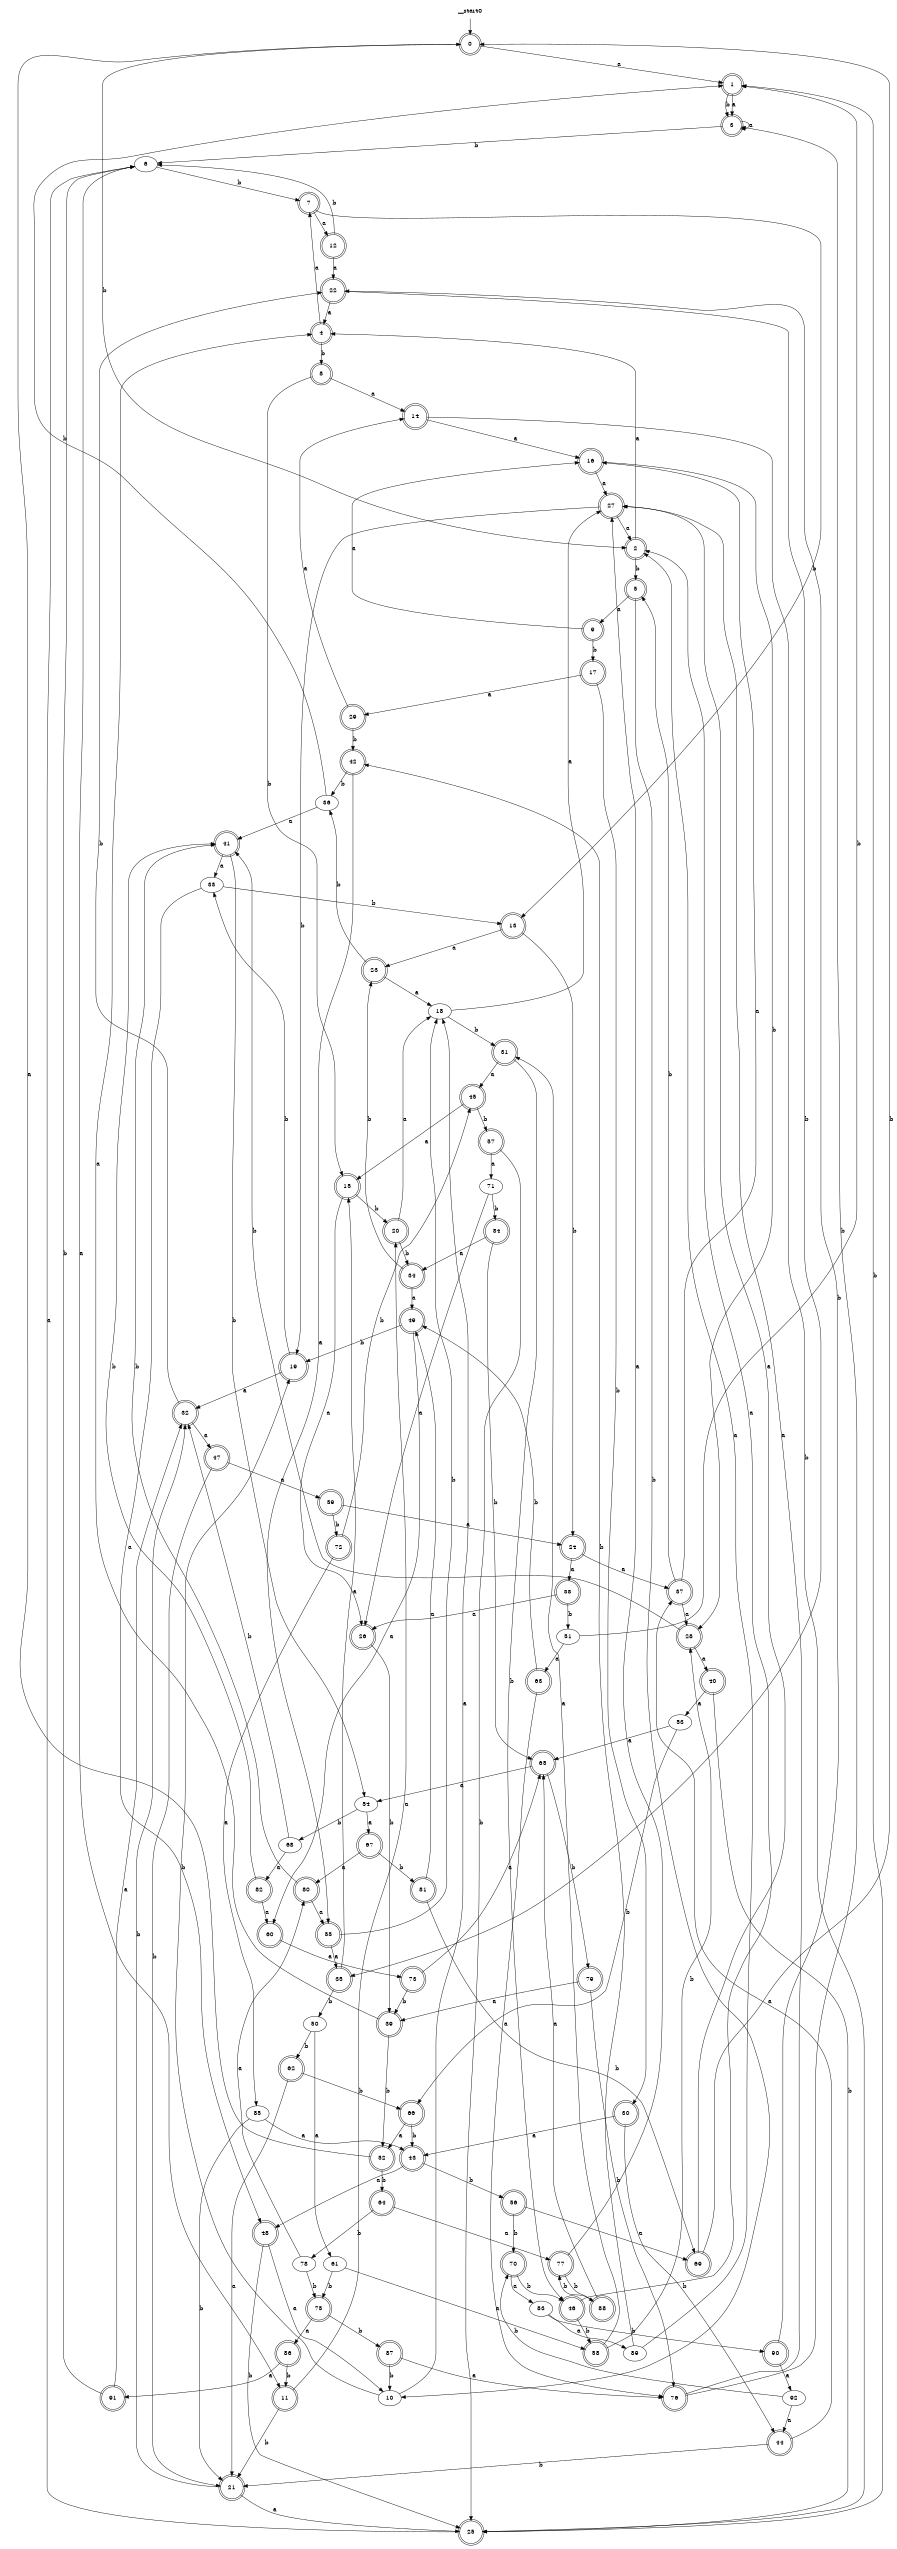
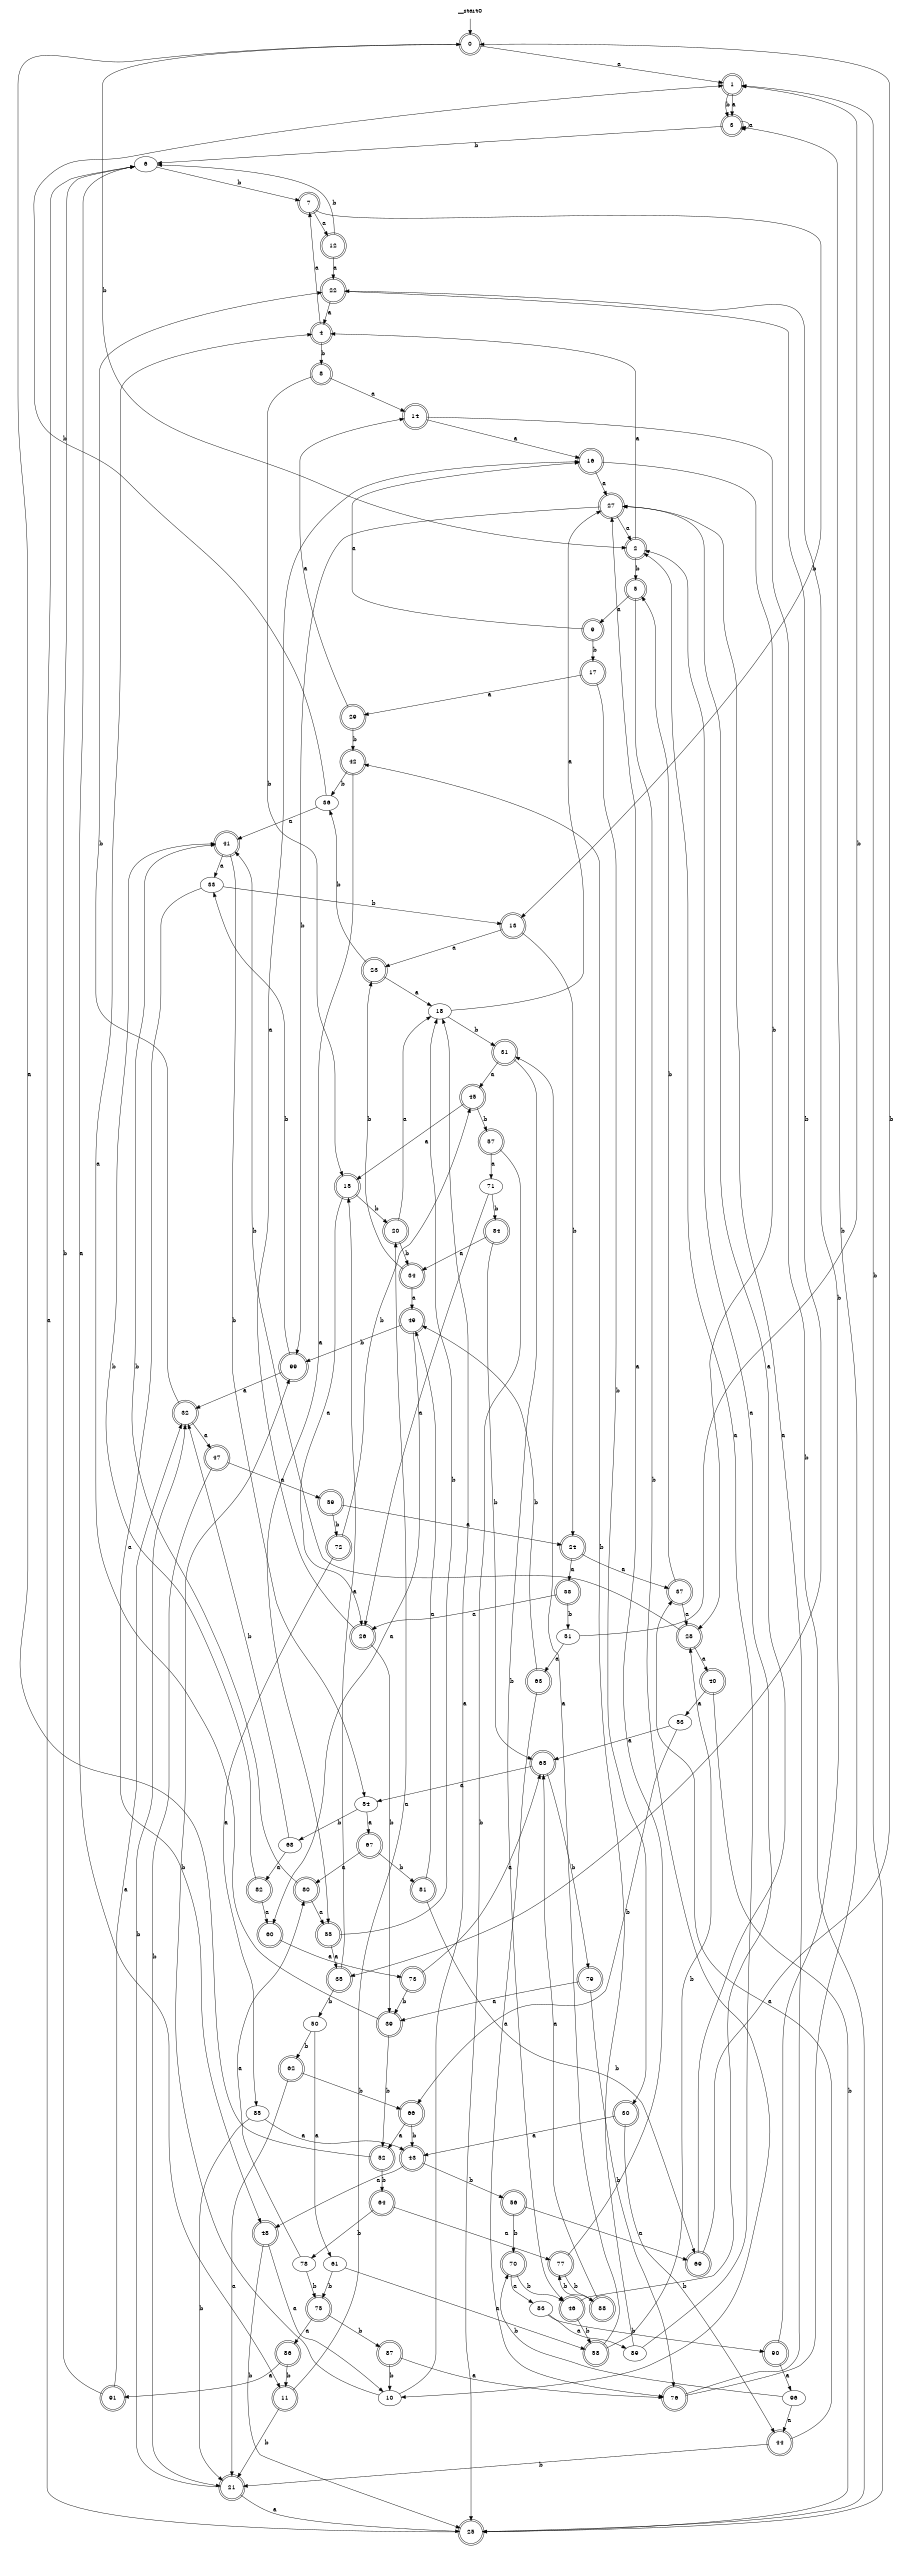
(755, 982) -> (272, 948)
(293, 1367) -> (293, 1367)
(794, 2398) -> (794, 2398)
